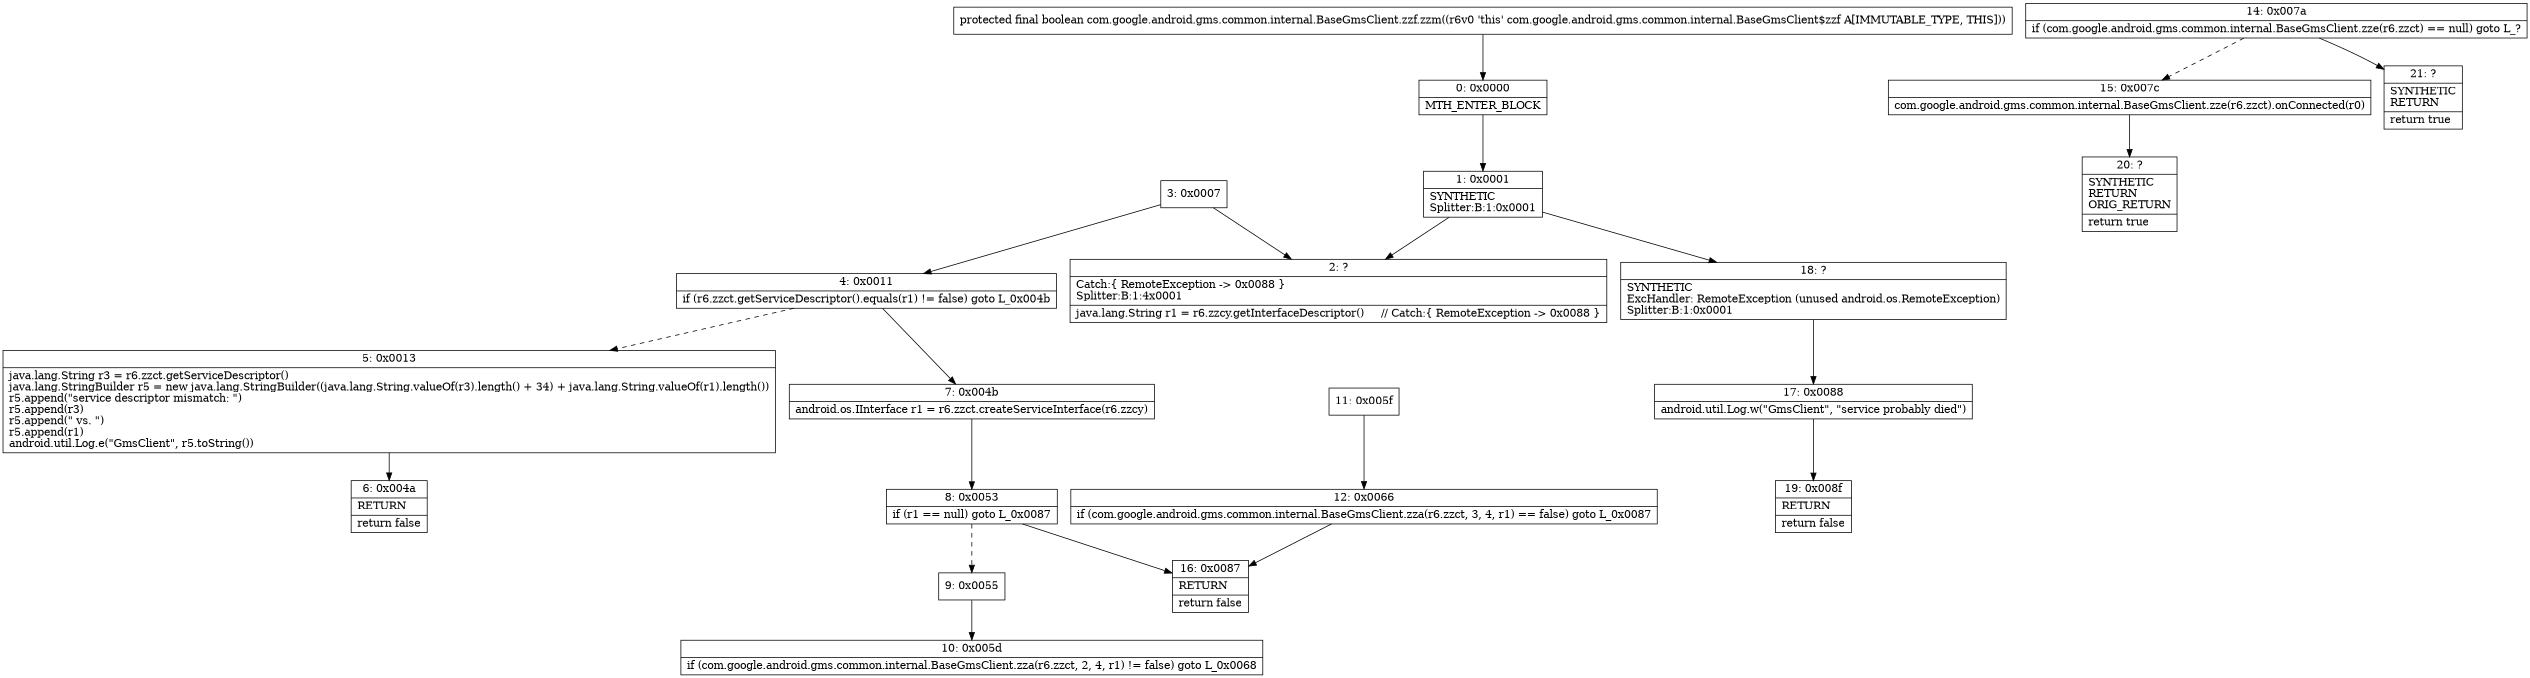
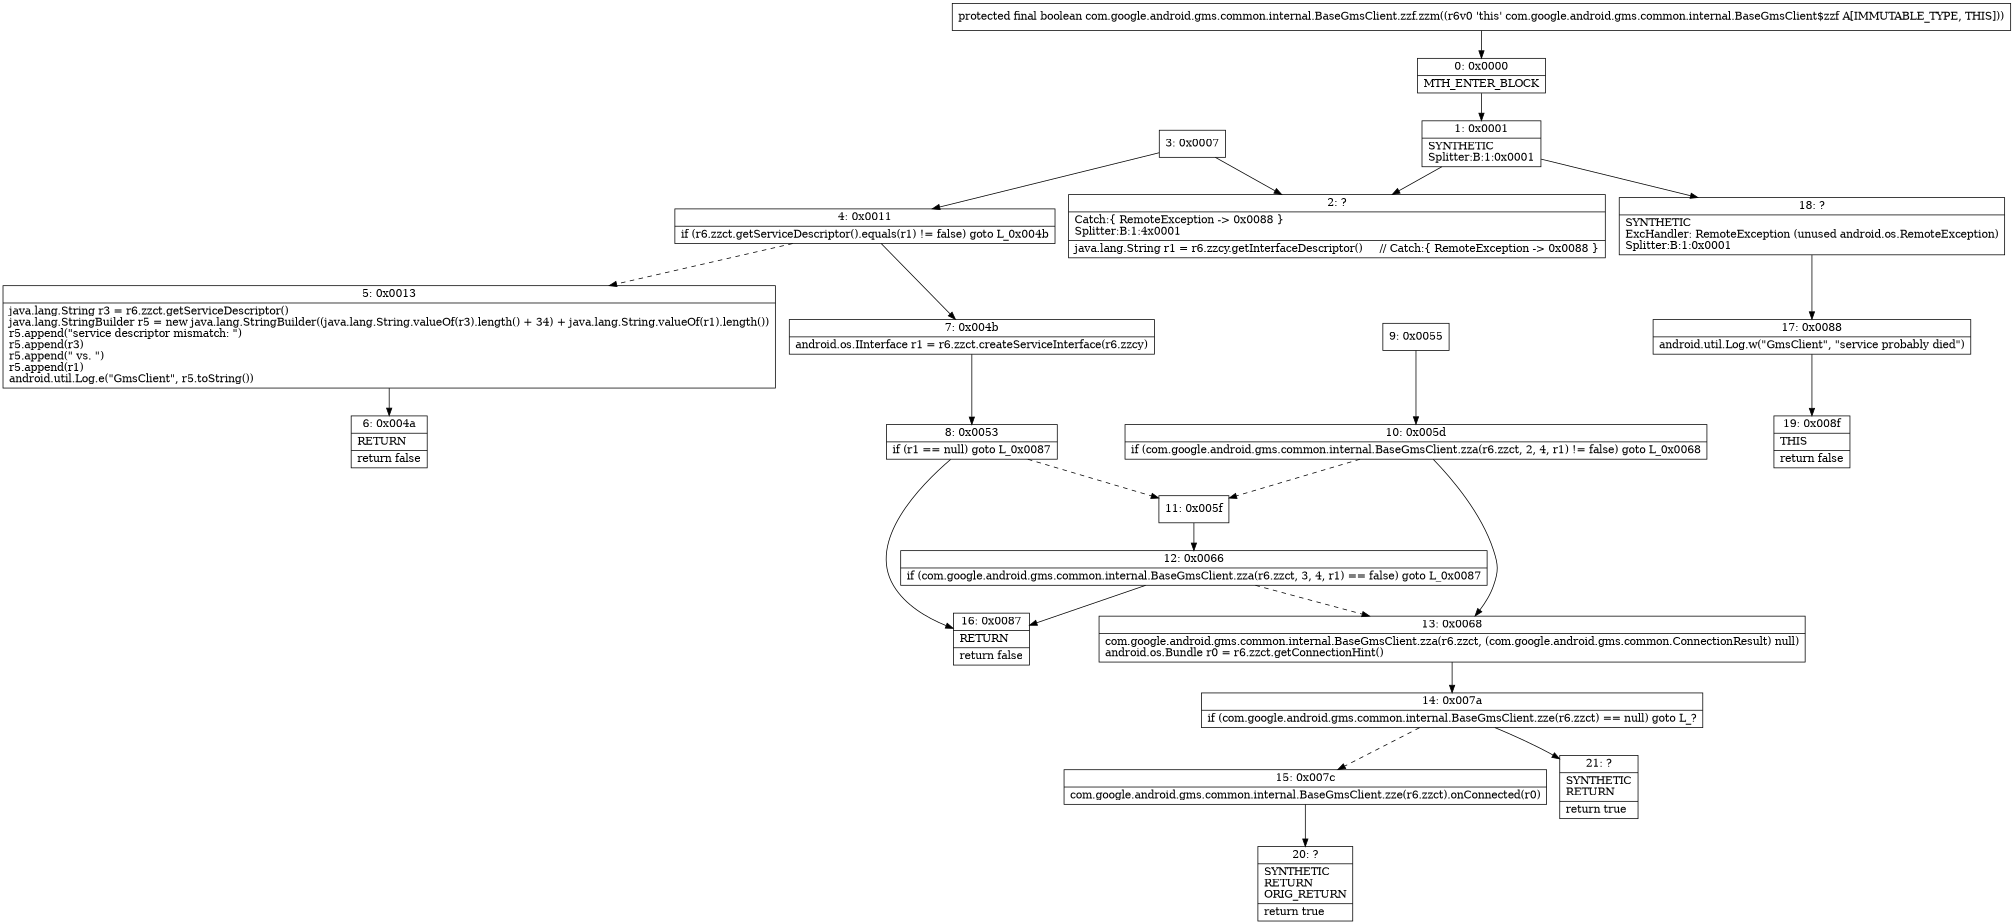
none -> (1298, 478)
(1806, 506) -> (1794, 442)
(972, 544) -> (1090, 478)
none -> (1452, 639)
